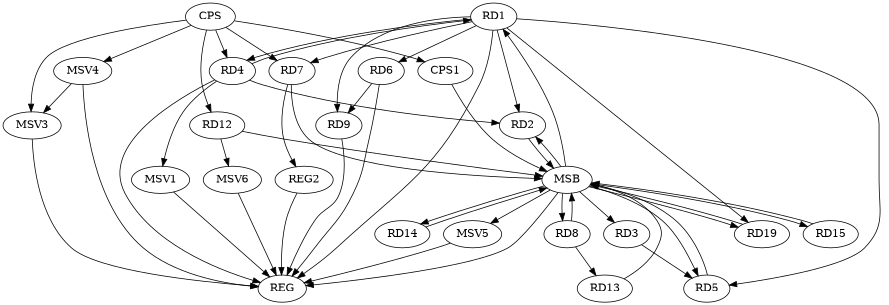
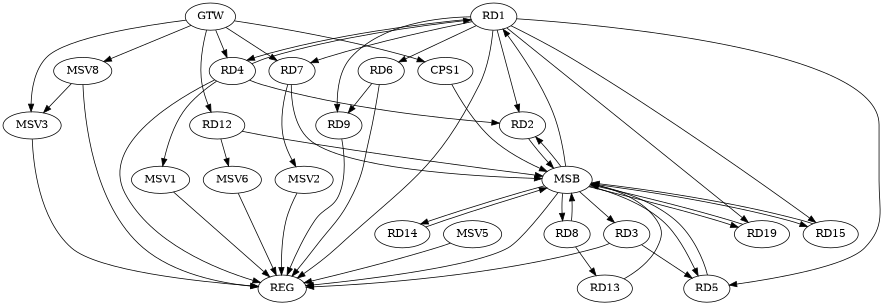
(210, 17) -> (210, 17)
(83, 71) -> (83, 71)
none -> (664, 117)
(304, 180) -> (304, 180)
(524, 205) -> none
none -> (463, 274)
